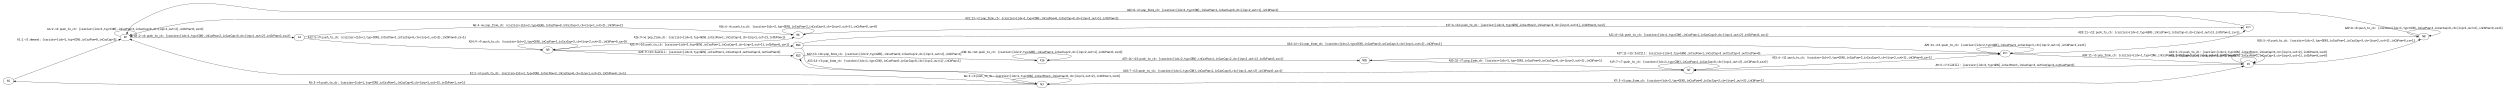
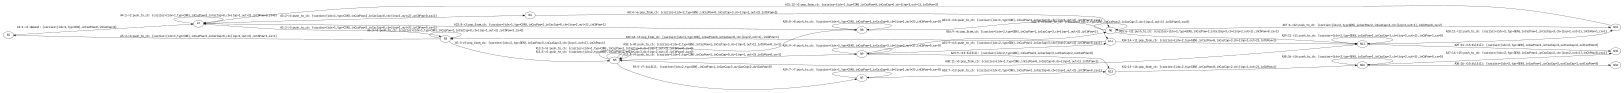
(1609, 37) -> (990, 26)
(422, 47) -> (737, 57)
(1846, 63) -> (1235, 38)
(1526, 64) -> none
none -> (1616, 65)
(582, 75) -> (322, 30)
